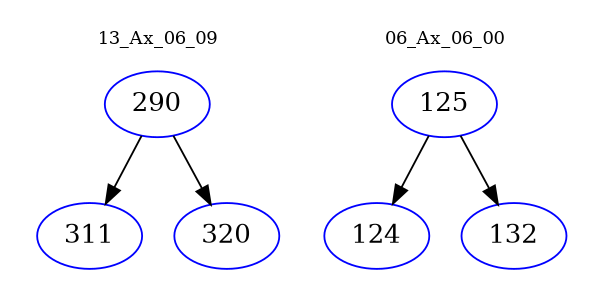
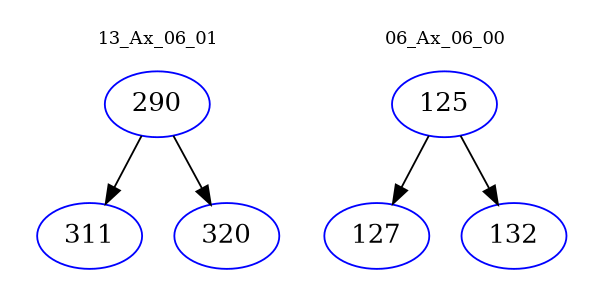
(158, 39) -> (158, 39)
(377, 236) -> (377, 236)
